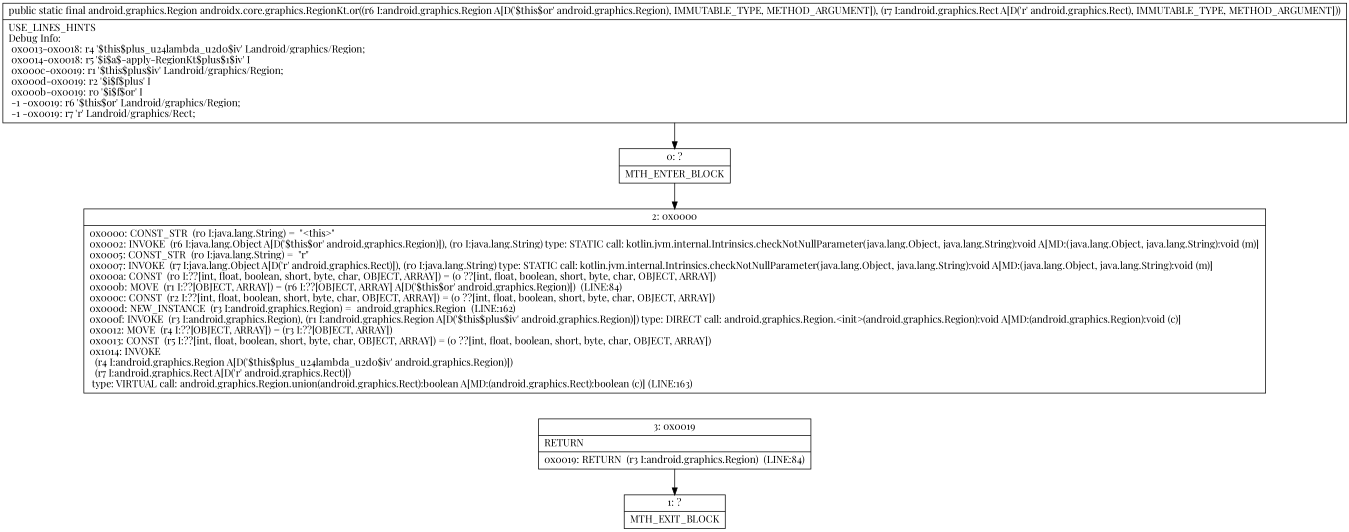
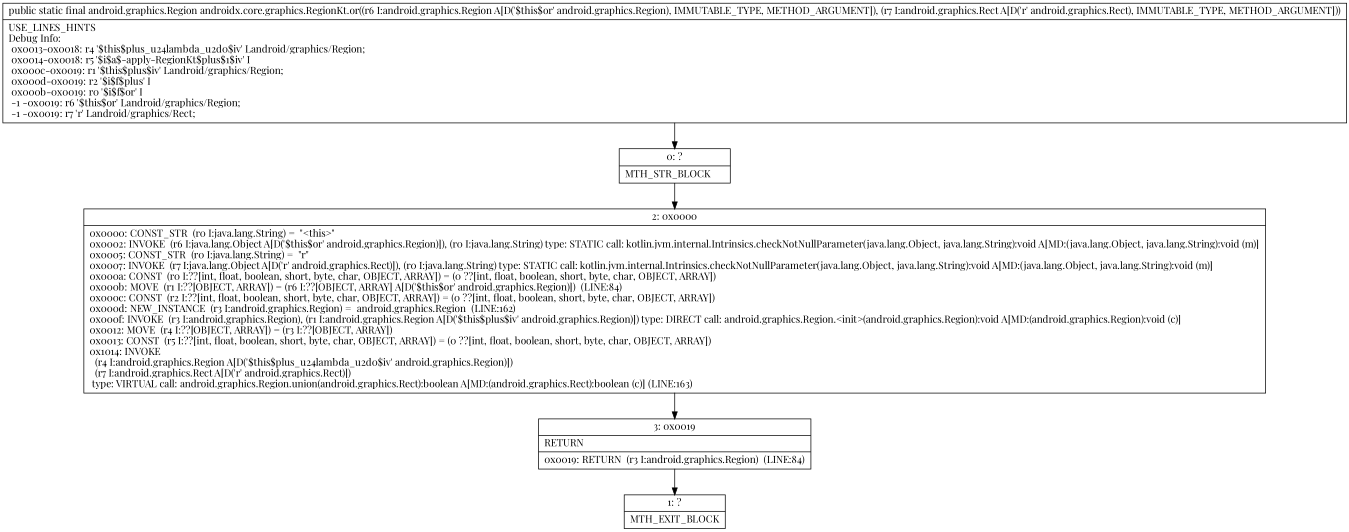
(675, 174) -> (668, 174)
none -> (675, 402)
